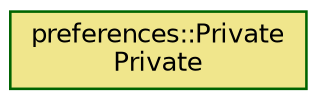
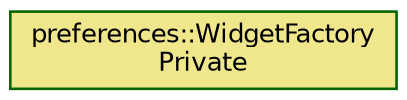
(158, 50) -> (203, 50)
